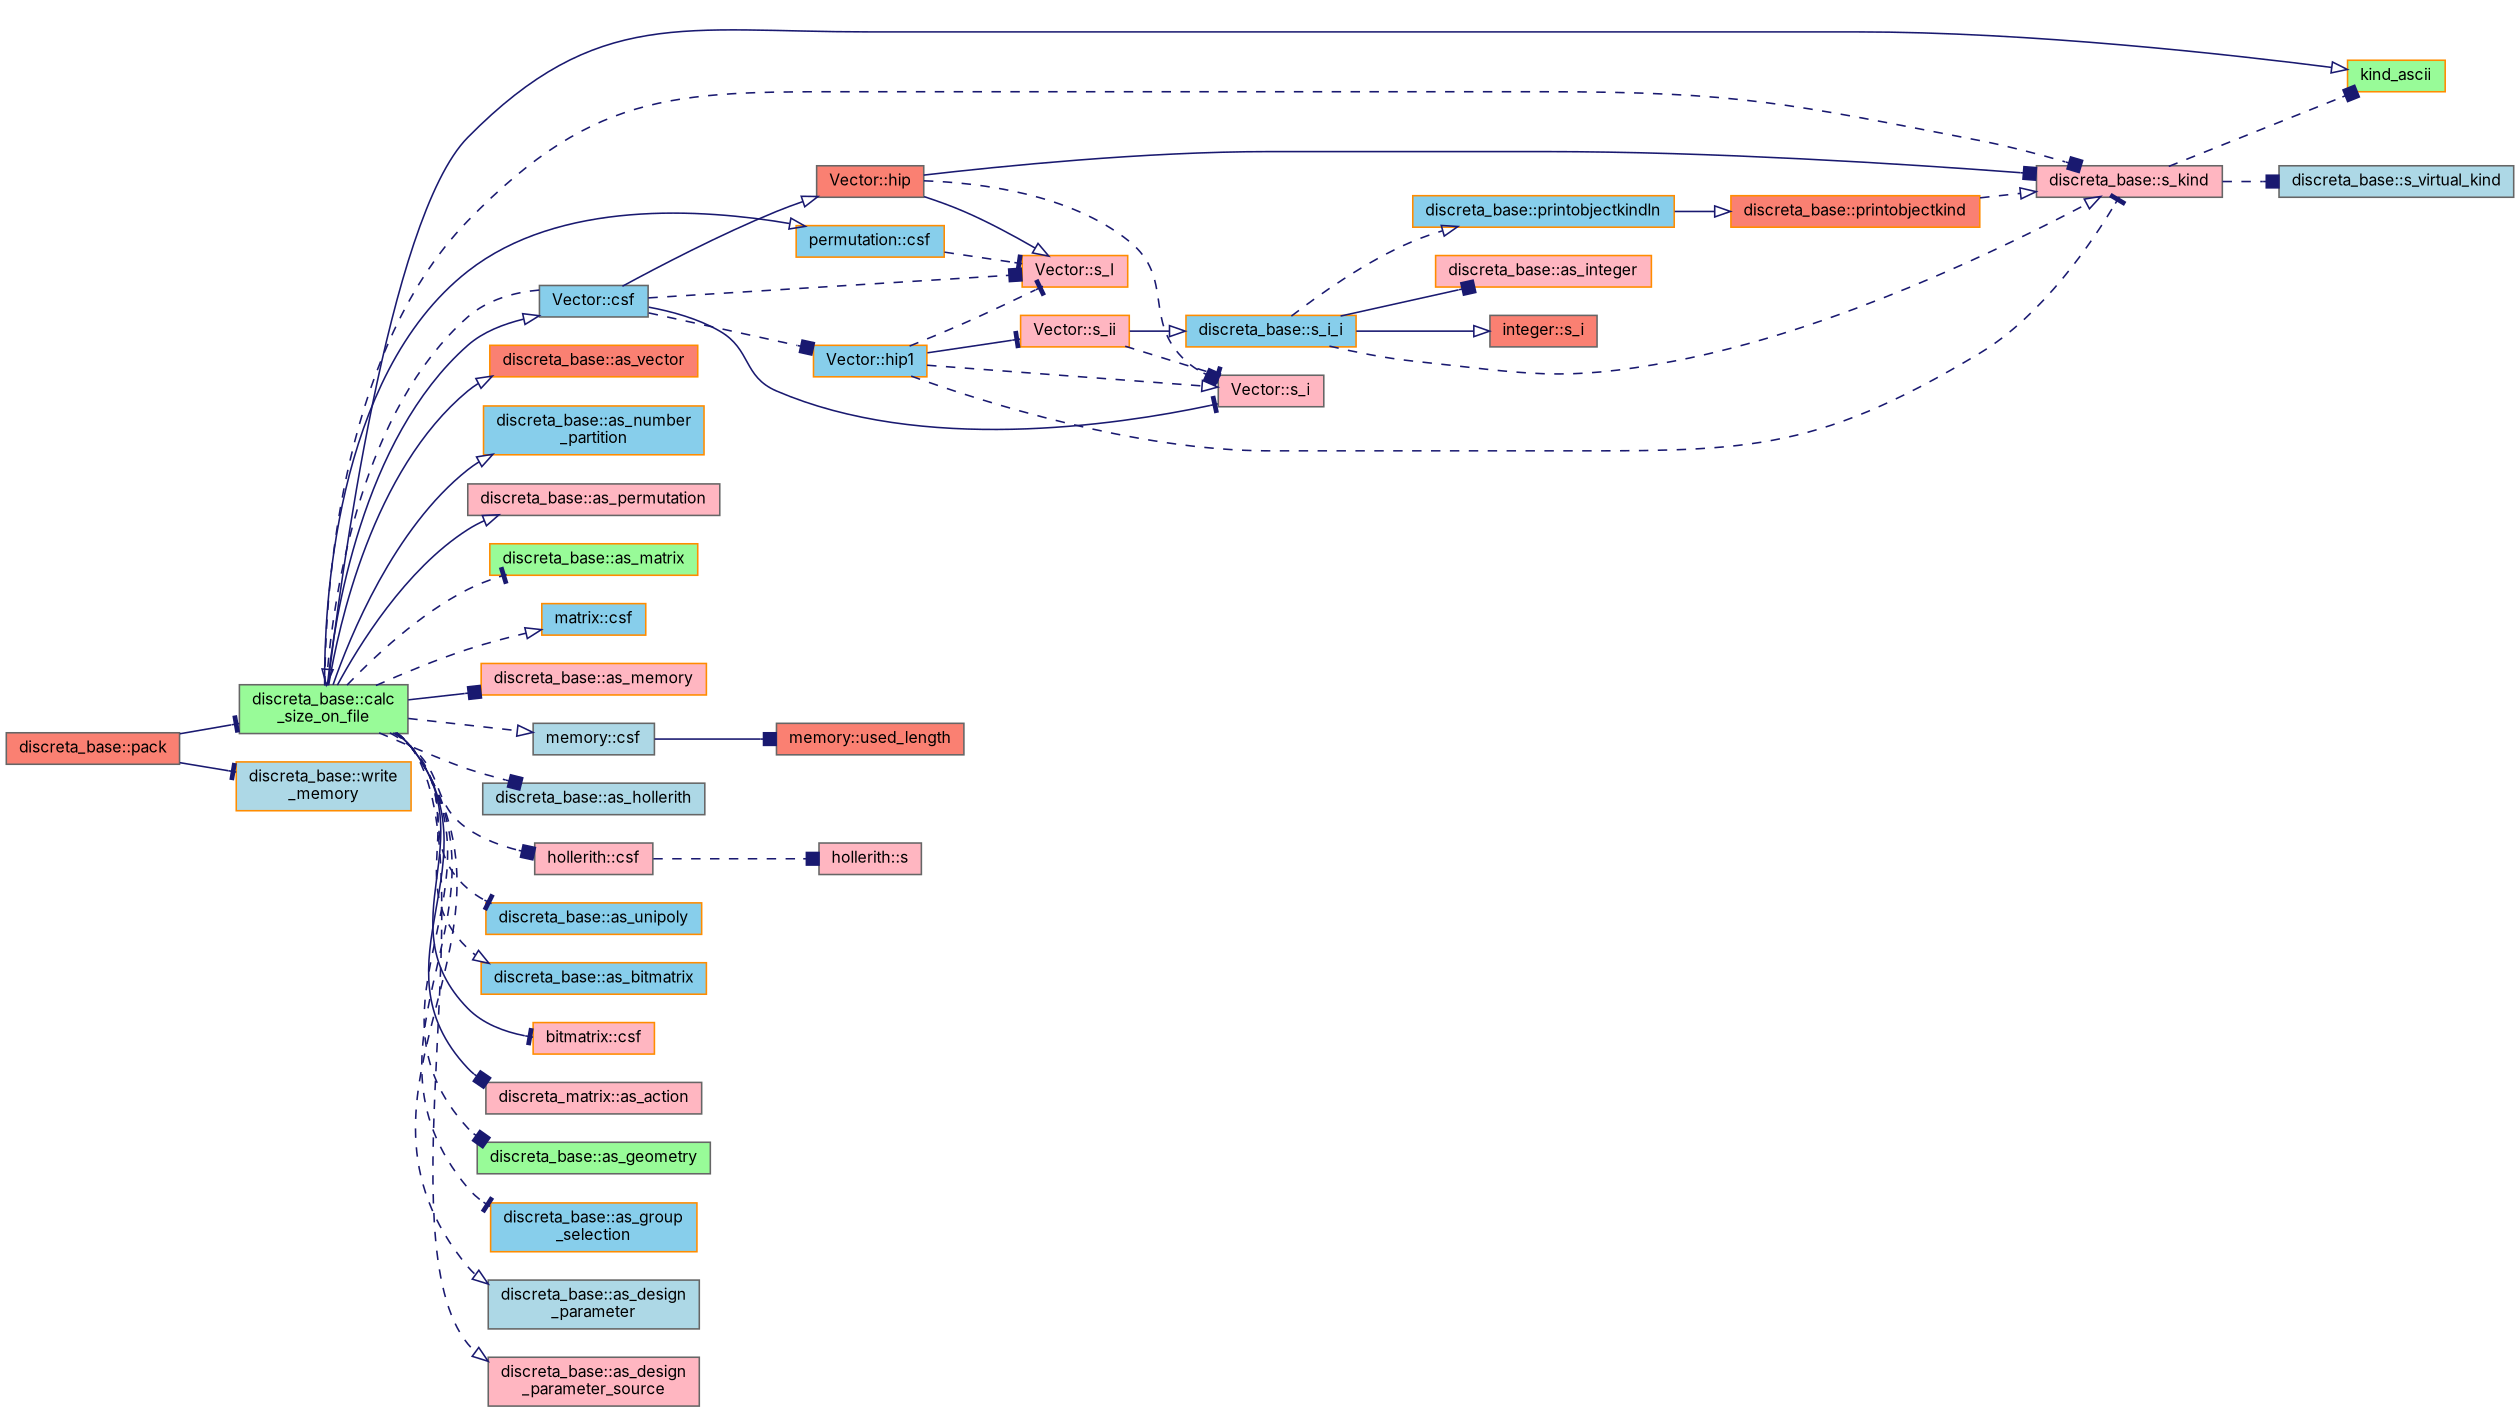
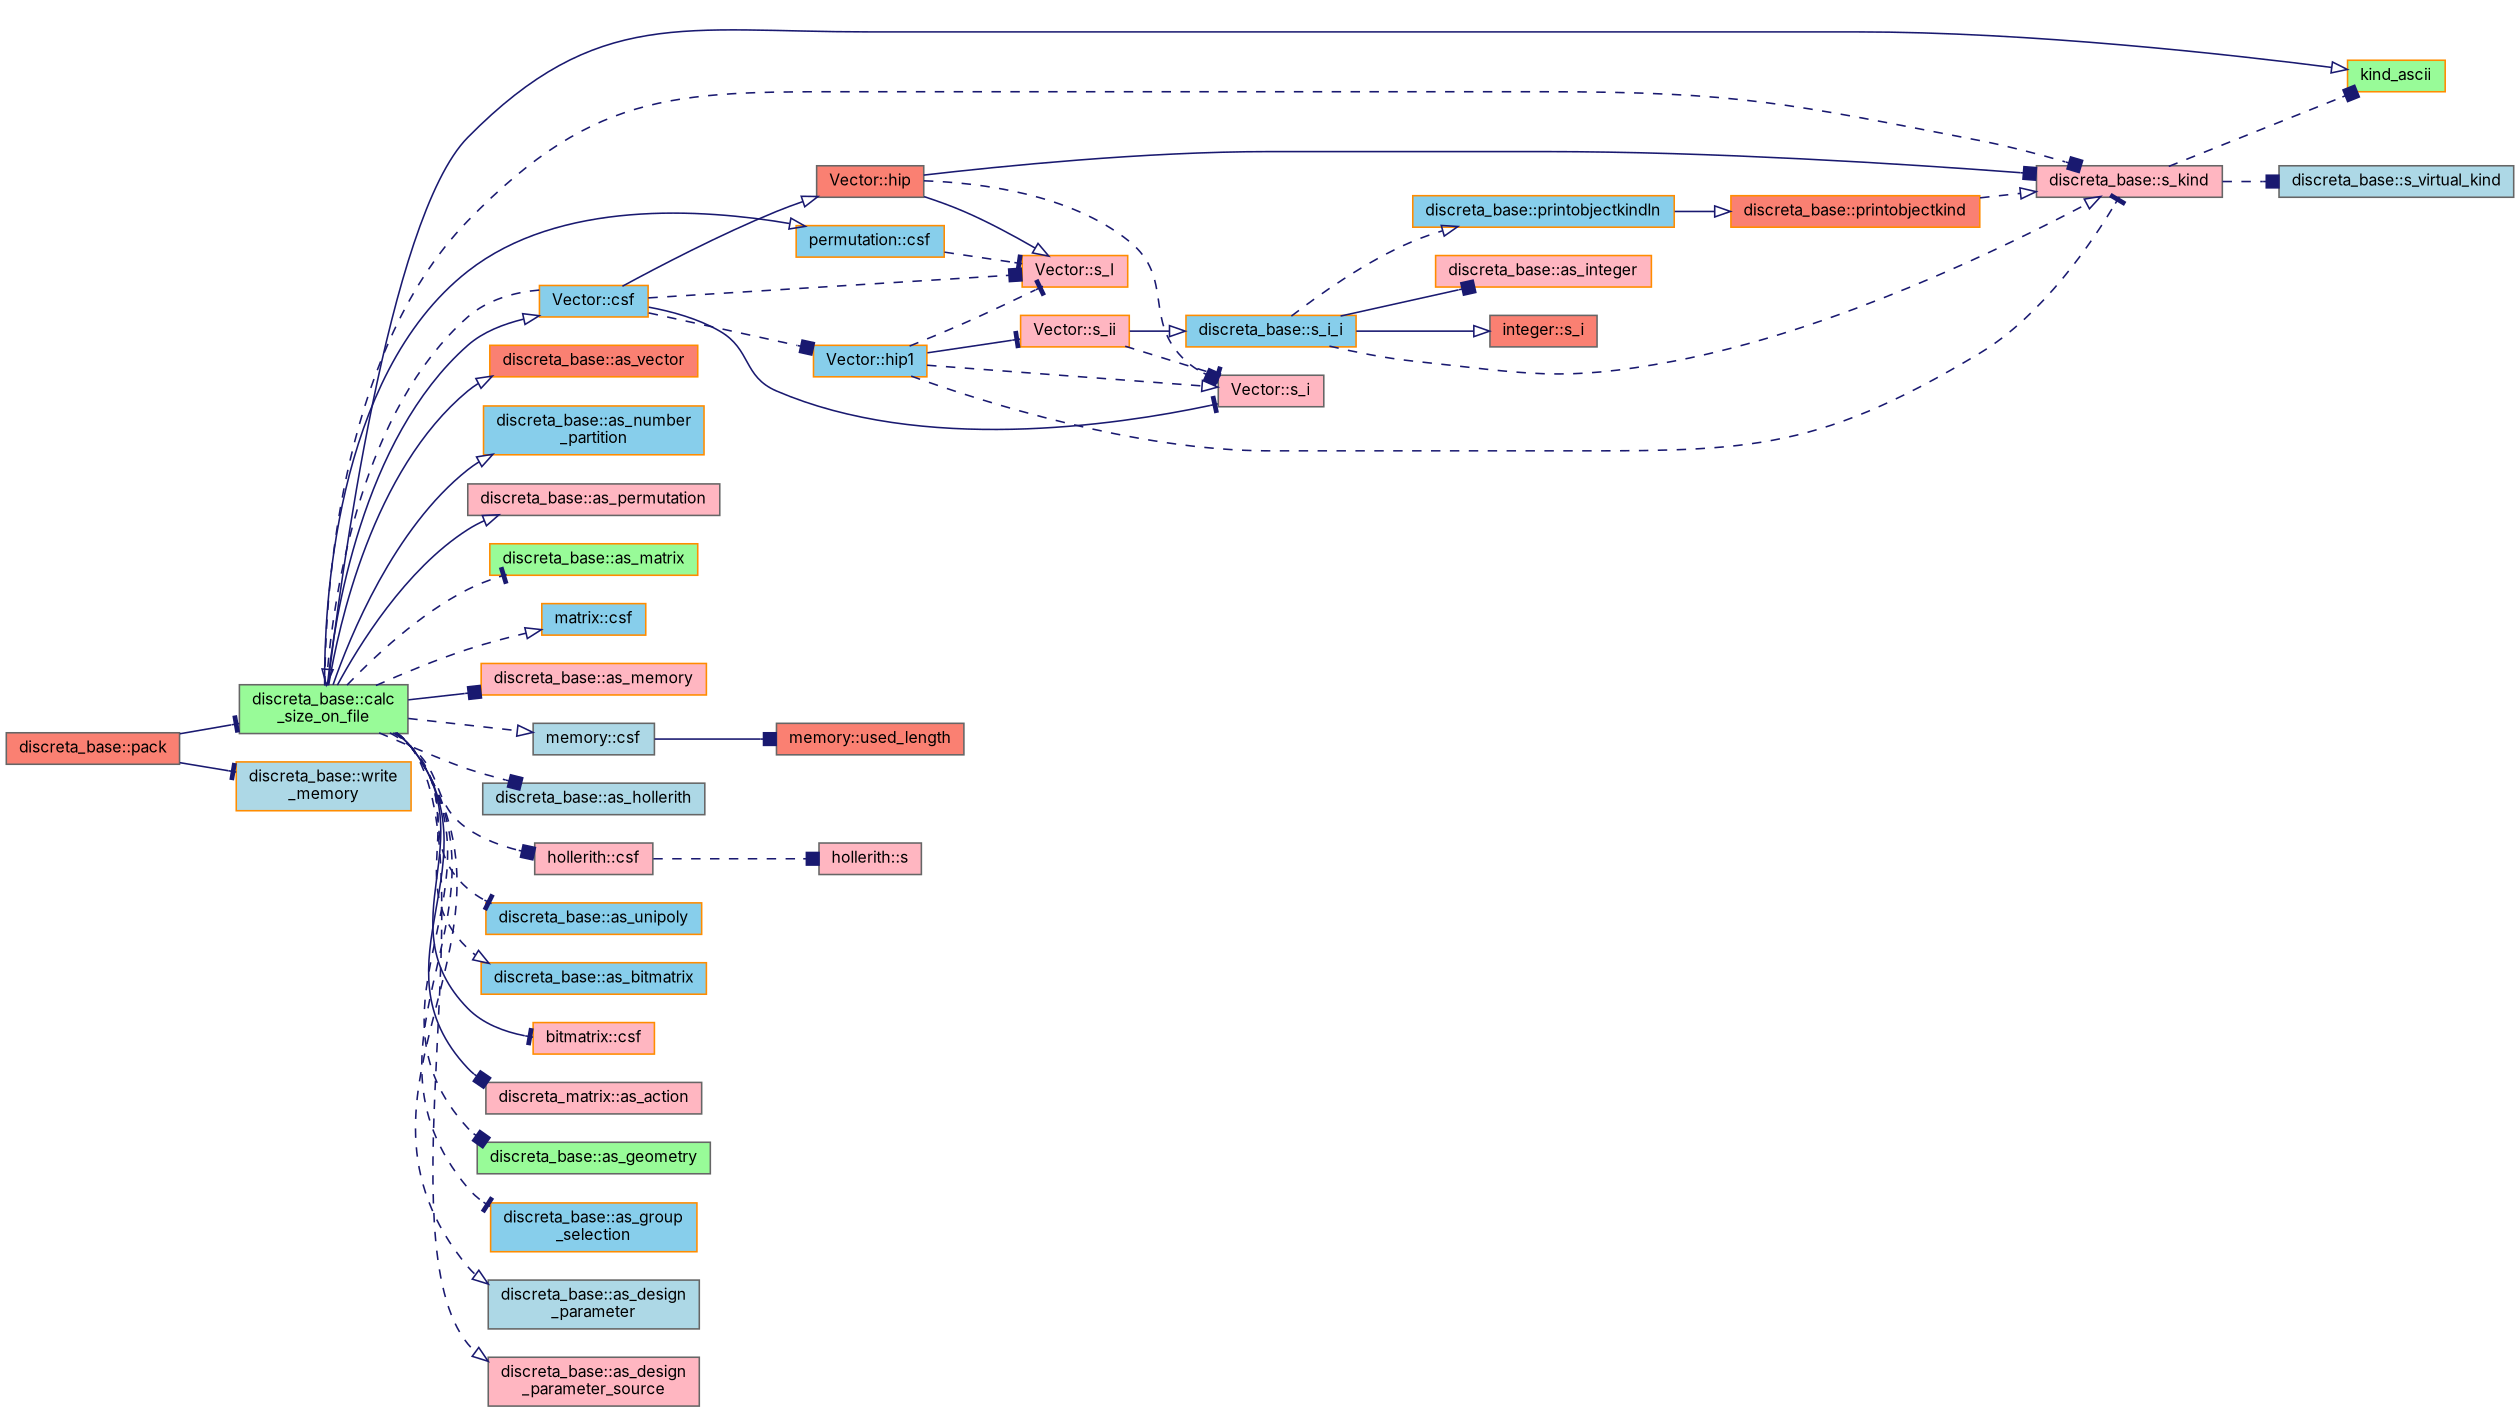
(594, 301) -> (594, 301)
